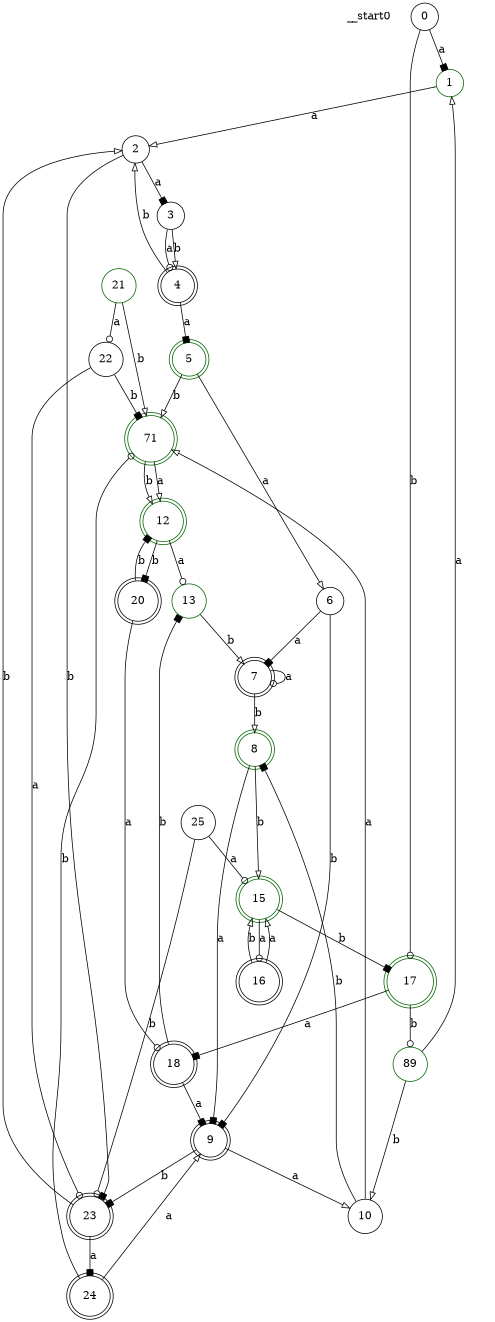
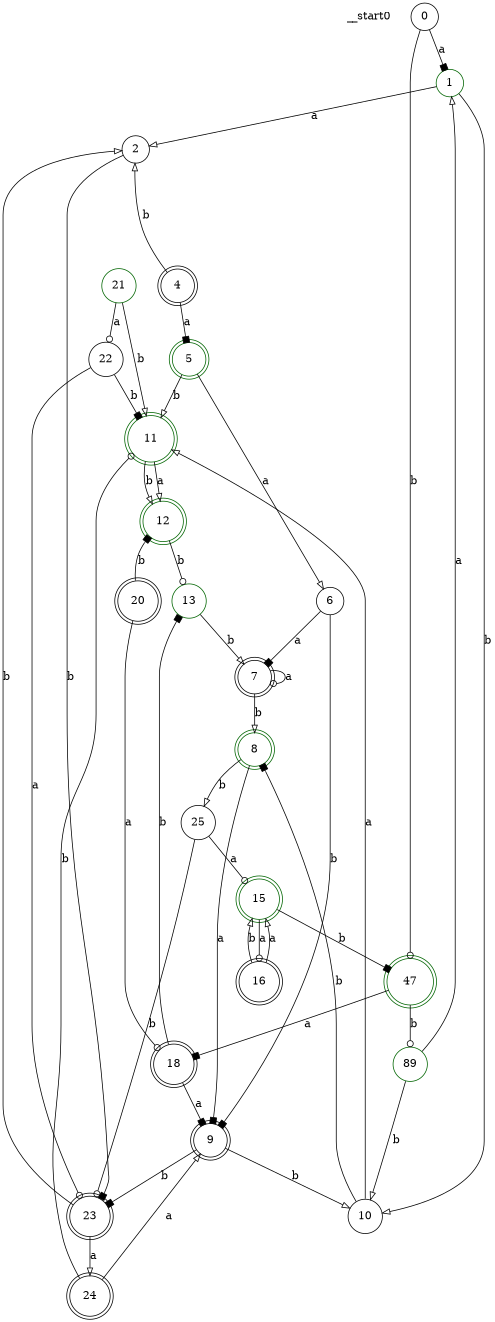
(171, 216) -> none
(151, 439) -> (151, 439)
(152, 558) -> none
(181, 561) -> (181, 561)
none -> (484, 677)
(257, 819) -> (221, 777)
(410, 982) -> (410, 982)
(295, 1177) -> (295, 1177)
(90, 1252) -> (90, 1252)
